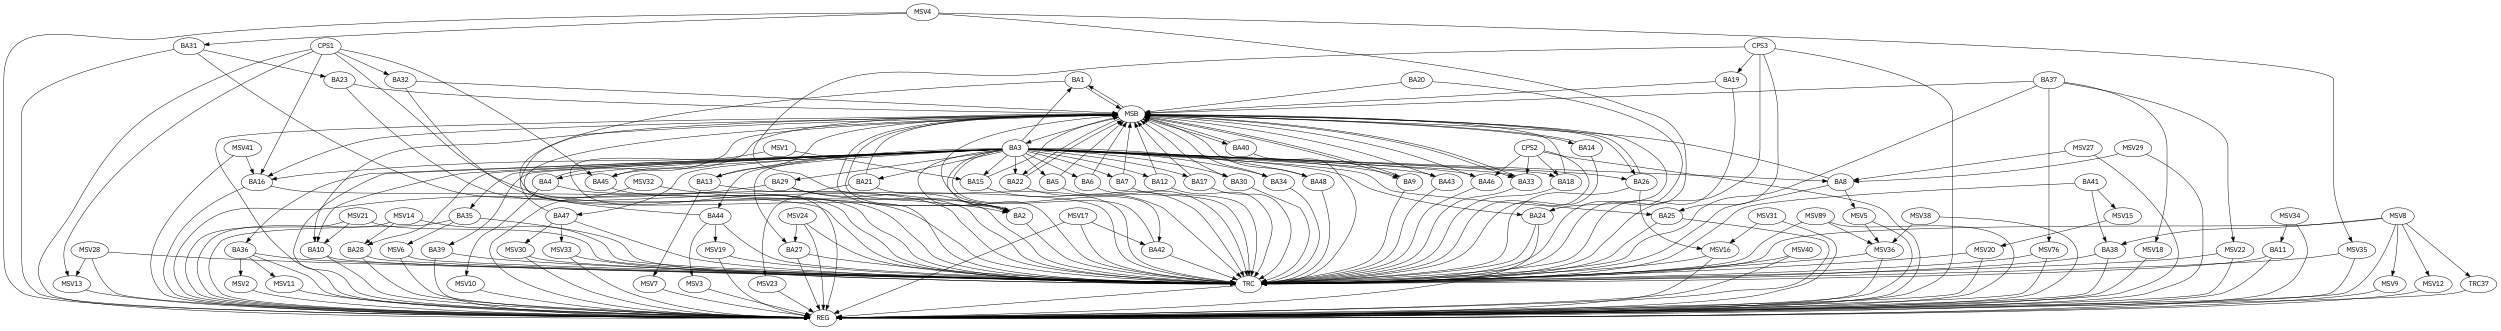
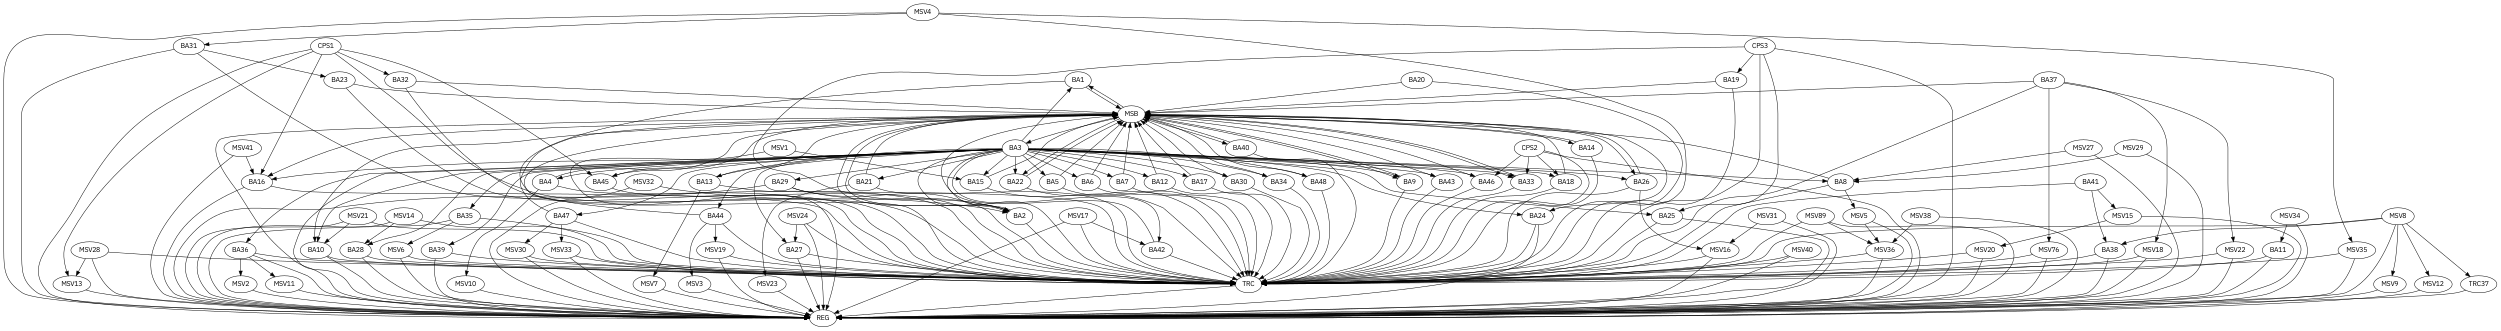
none -> (1703, 277)
none -> (1666, 312)
